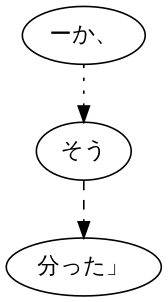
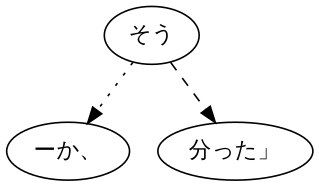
(84, 85) -> (115, 86)
